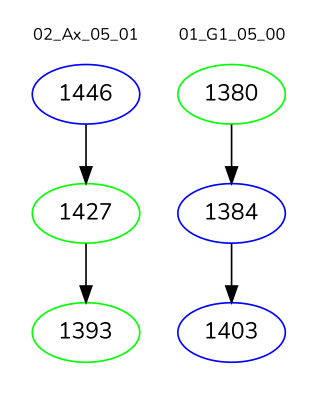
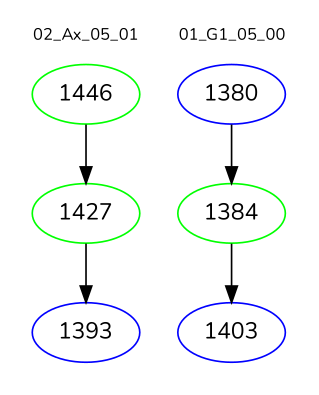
(86, 94) -> (86, 94)
(232, 94) -> (232, 94)
(232, 213) -> (232, 213)
(86, 332) -> (86, 332)
